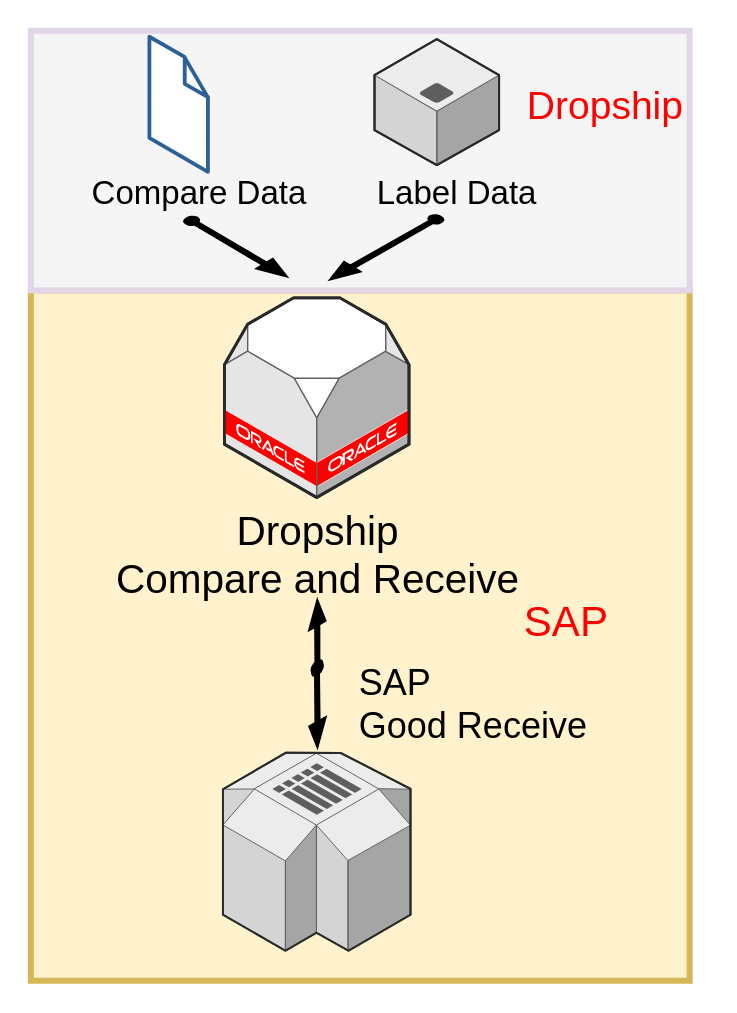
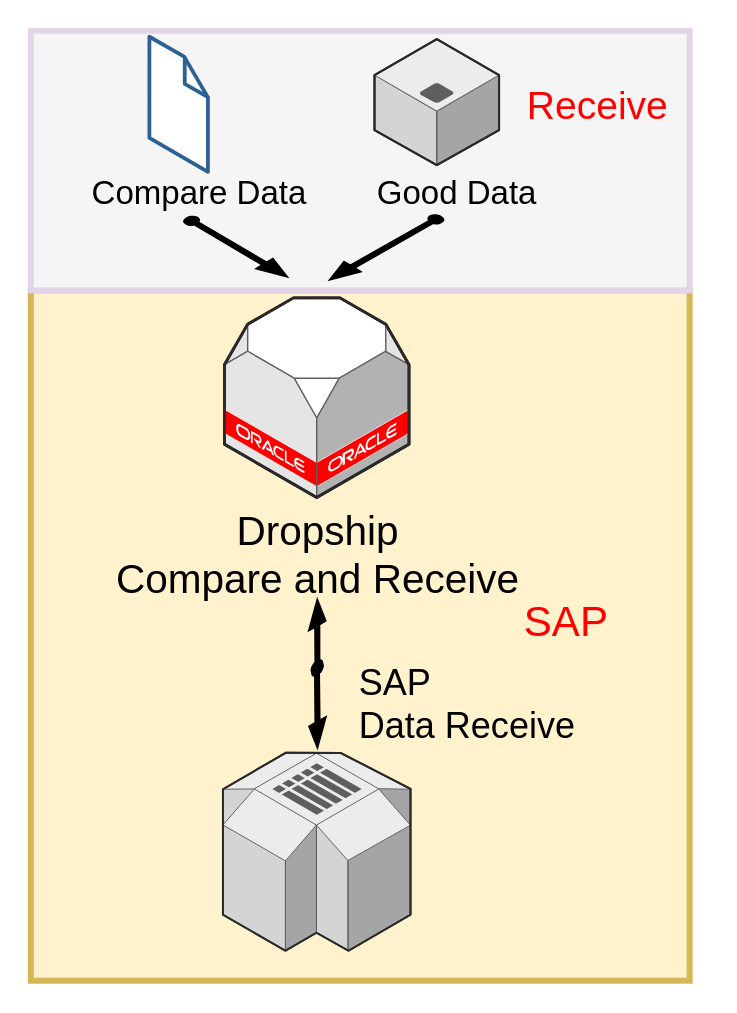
(610, 107) -> (599, 107)
(461, 195) -> (456, 195)
(457, 700) -> (457, 700)
